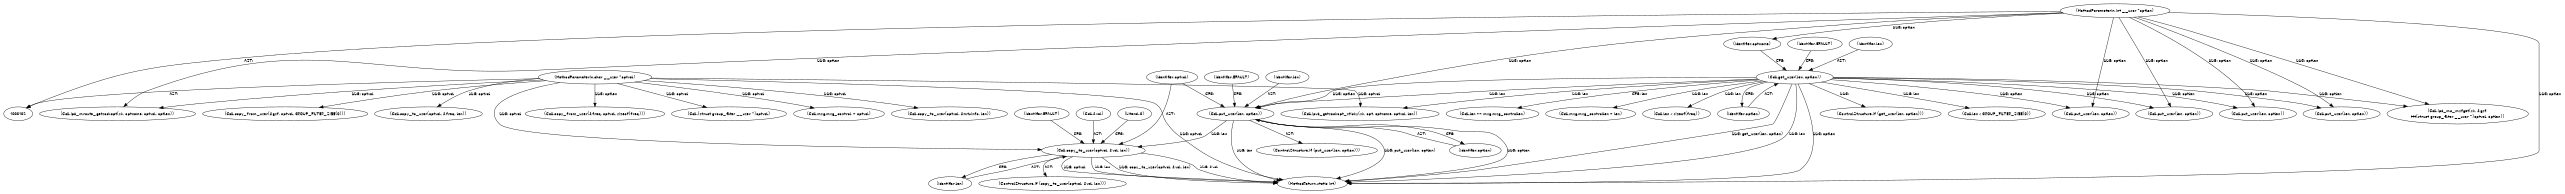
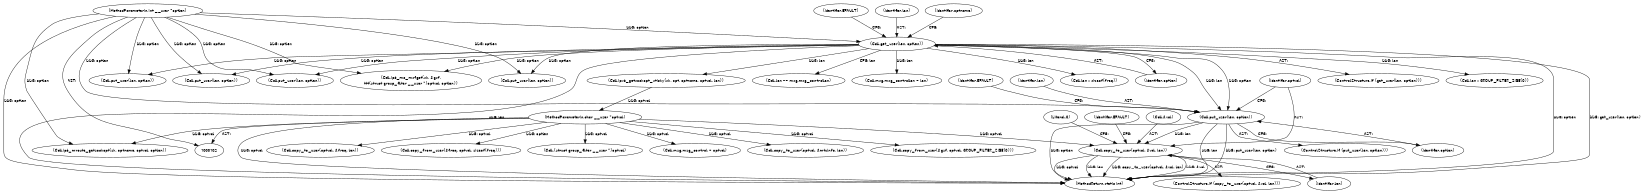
(1920, 23) -> (528, 25)
(1010, 82) -> (627, 98)
(1845, 94) -> (1284, 61)
